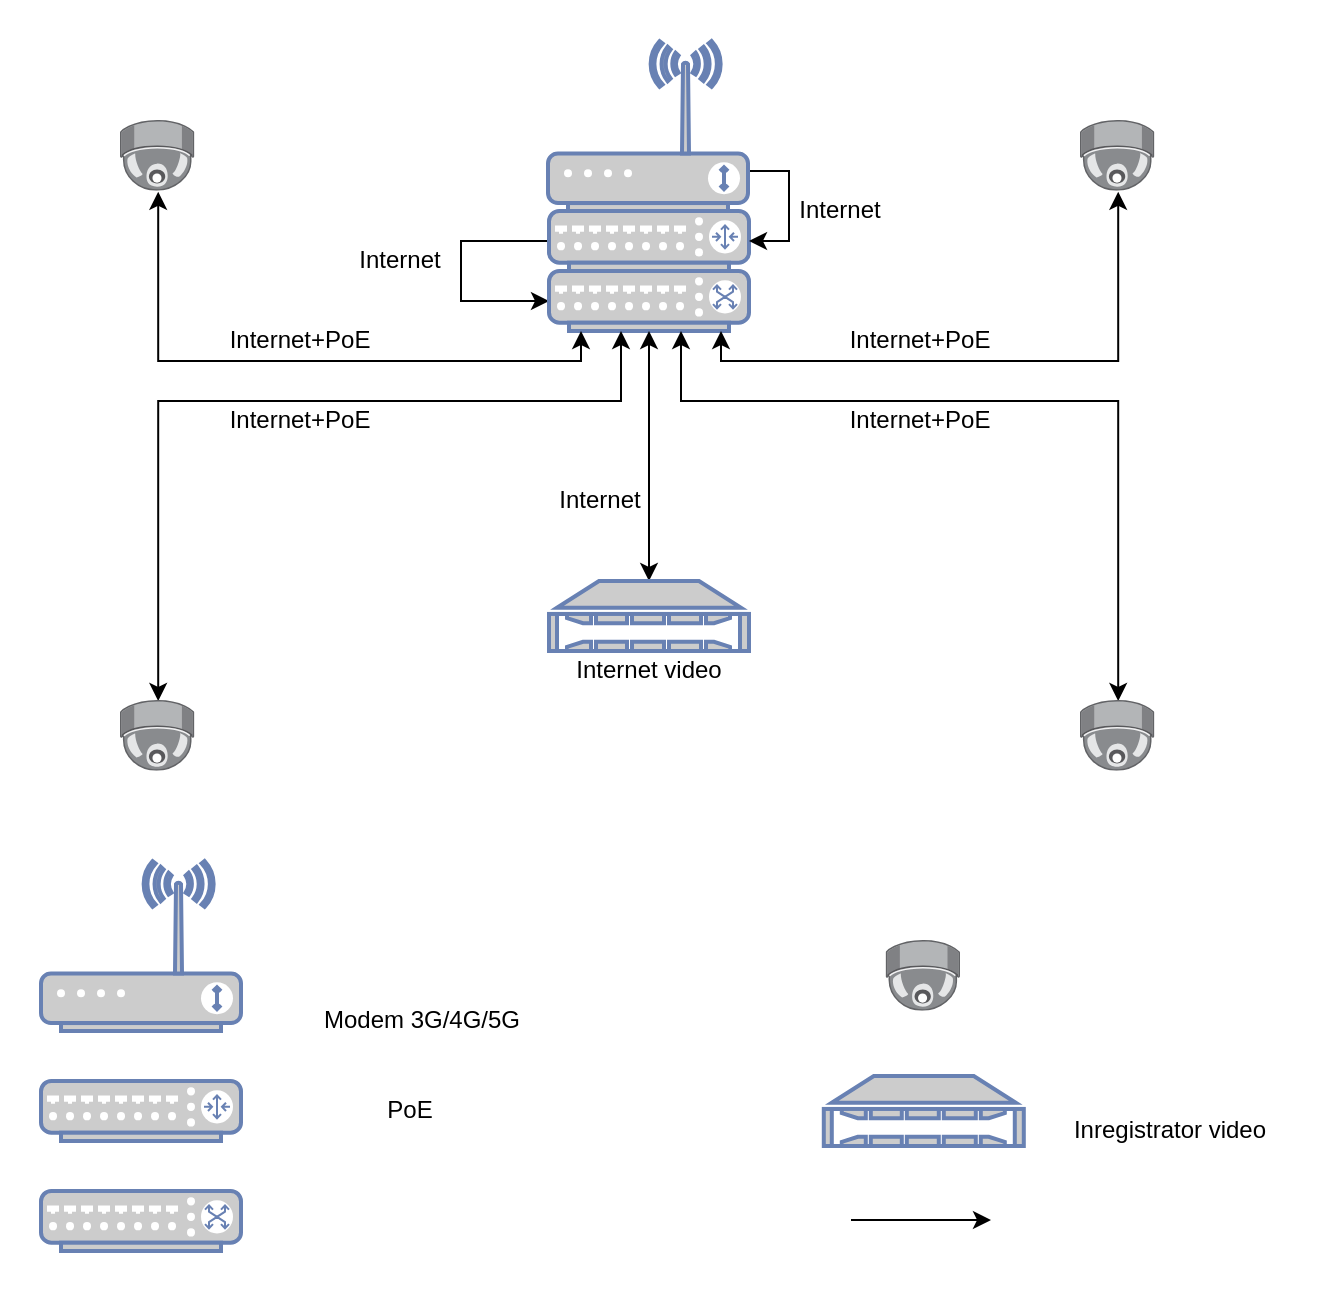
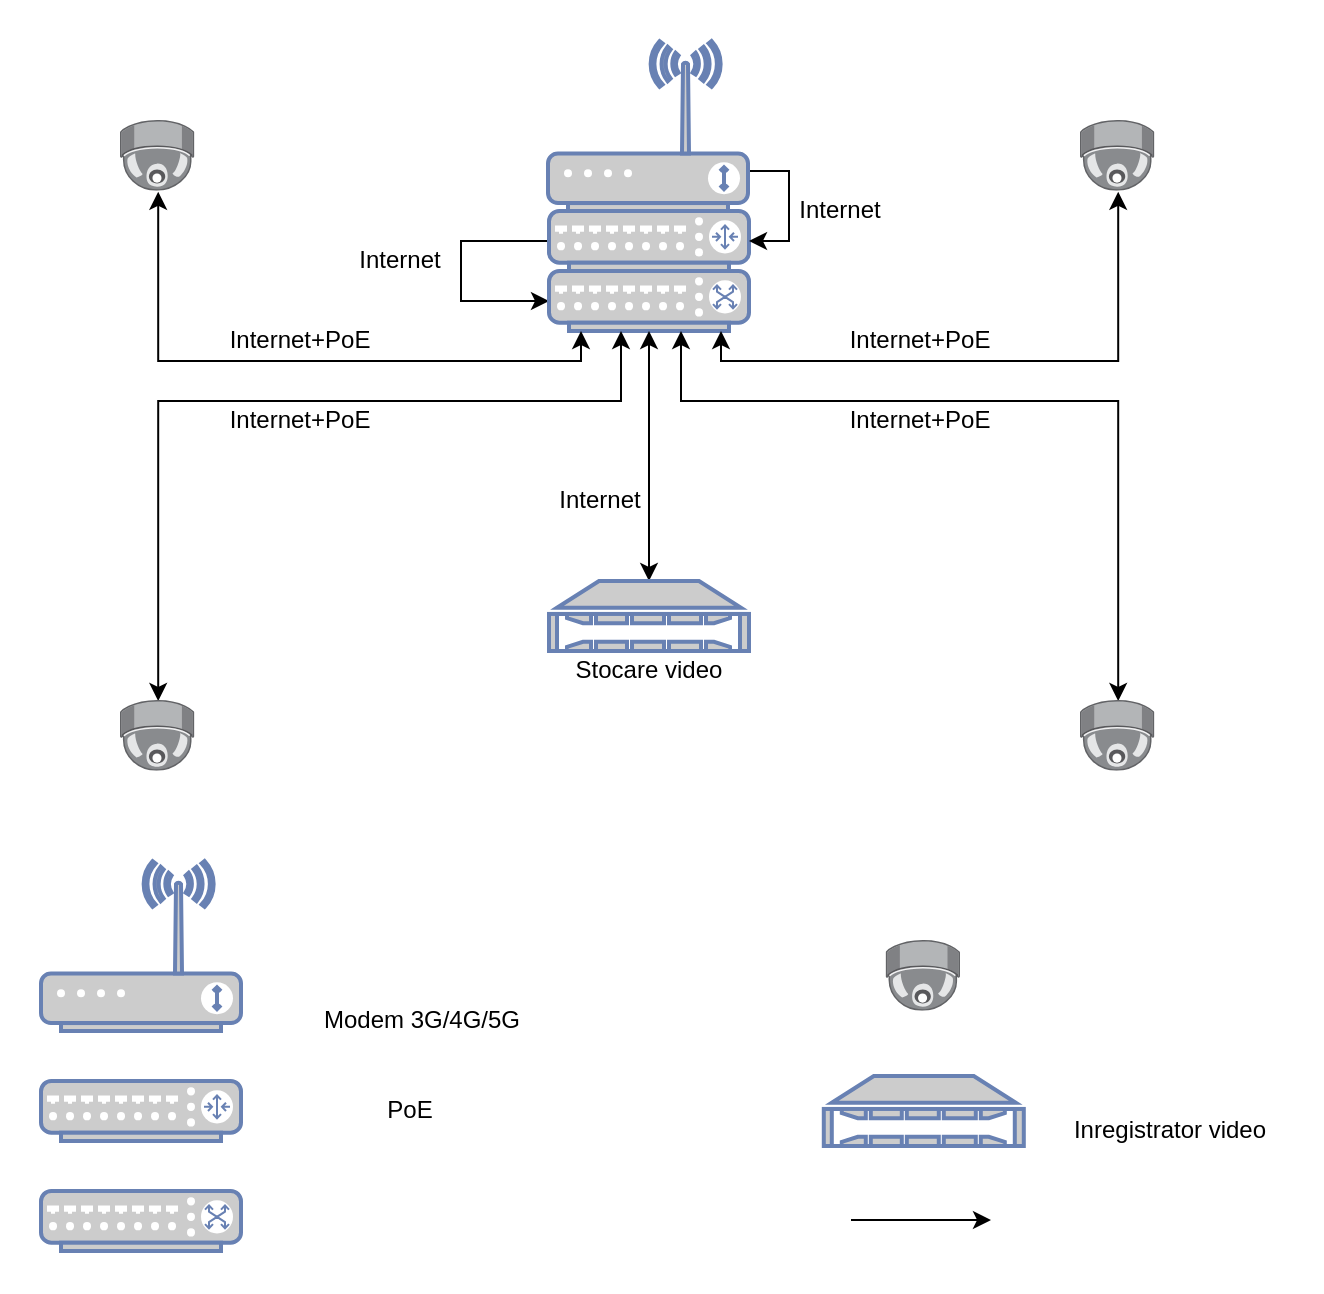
(650, 671) -> (650, 671)
